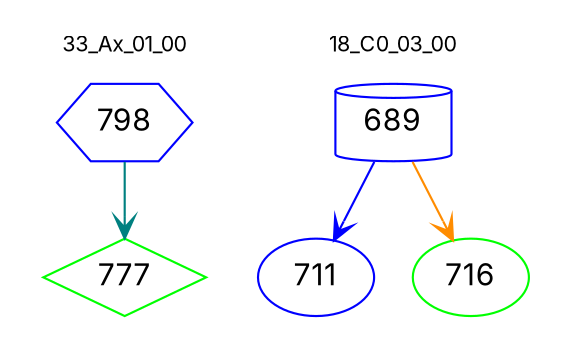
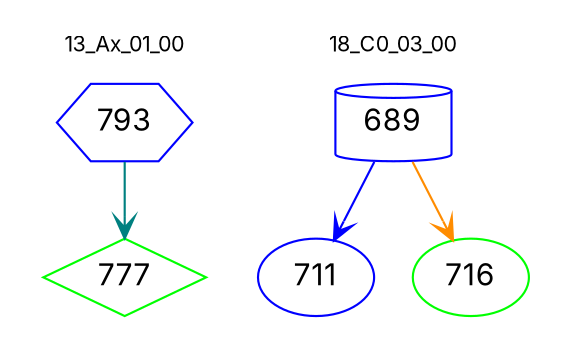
(125, 46) -> (125, 46)
(125, 123) -> (125, 123)
